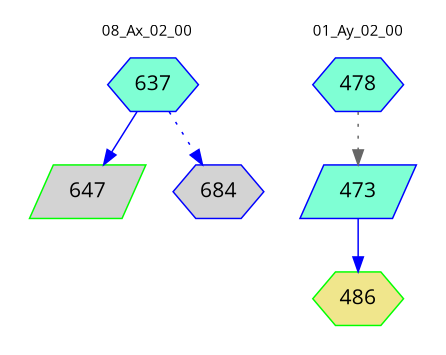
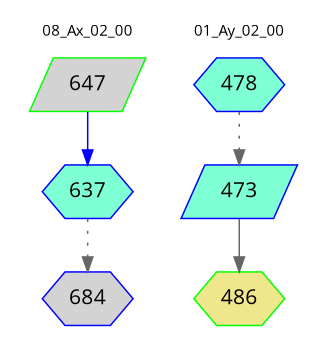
(124, 132) -> (88, 131)
(182, 132) -> (88, 238)
(358, 238) -> (239, 238)
